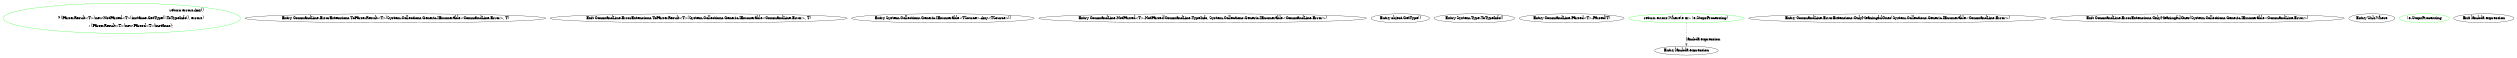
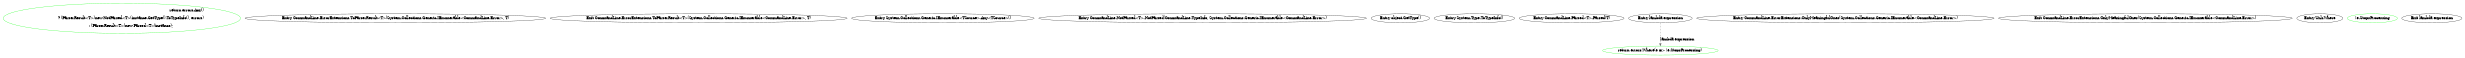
(1686, 33) -> (1660, 33)
